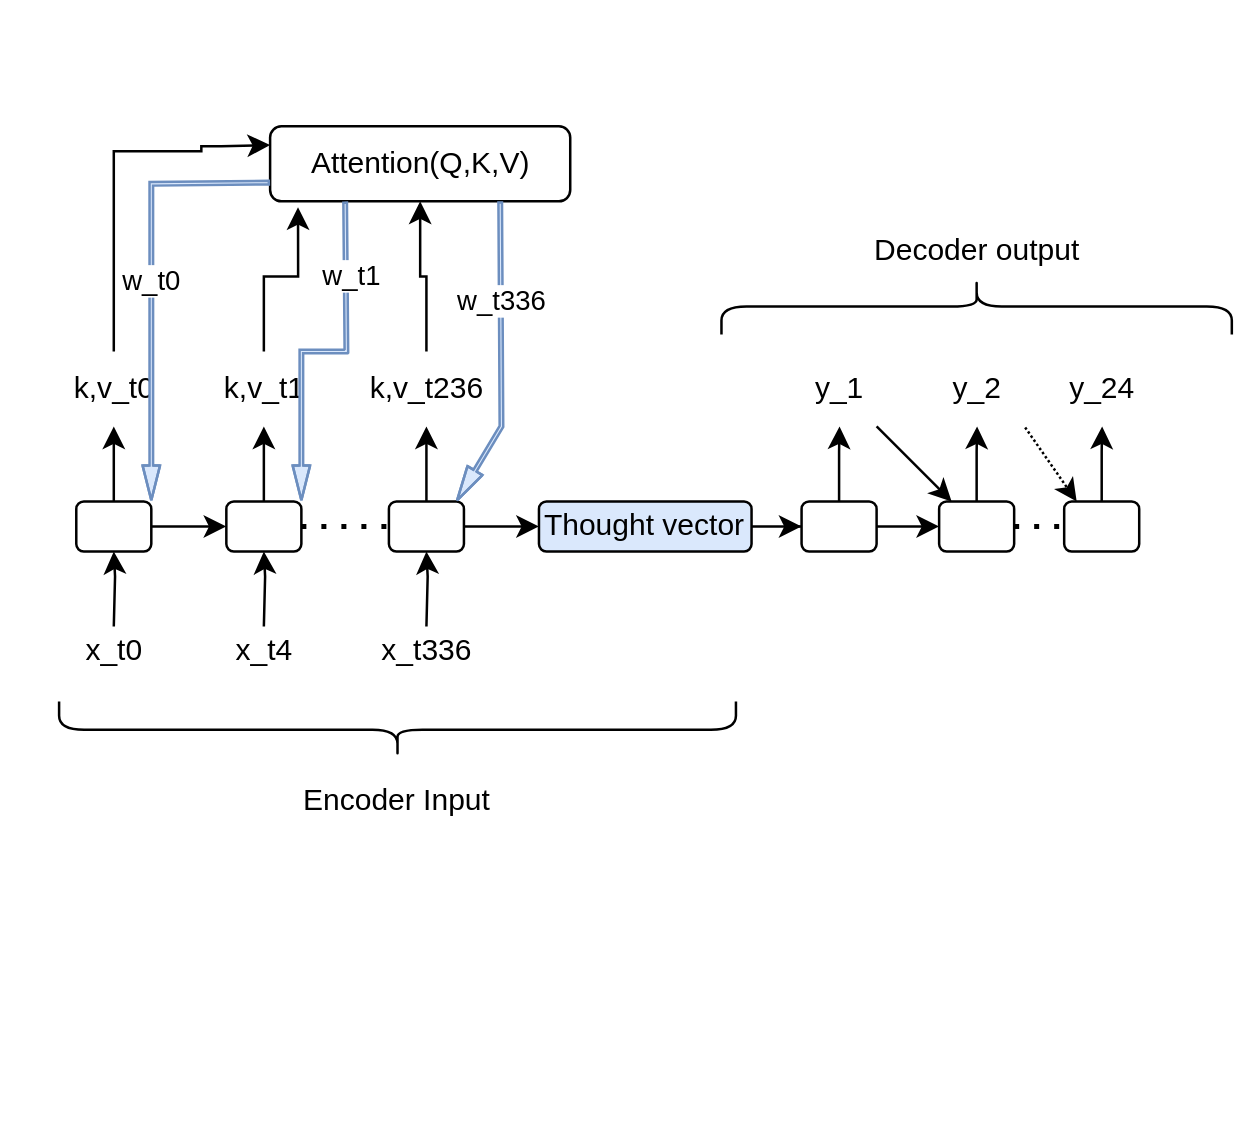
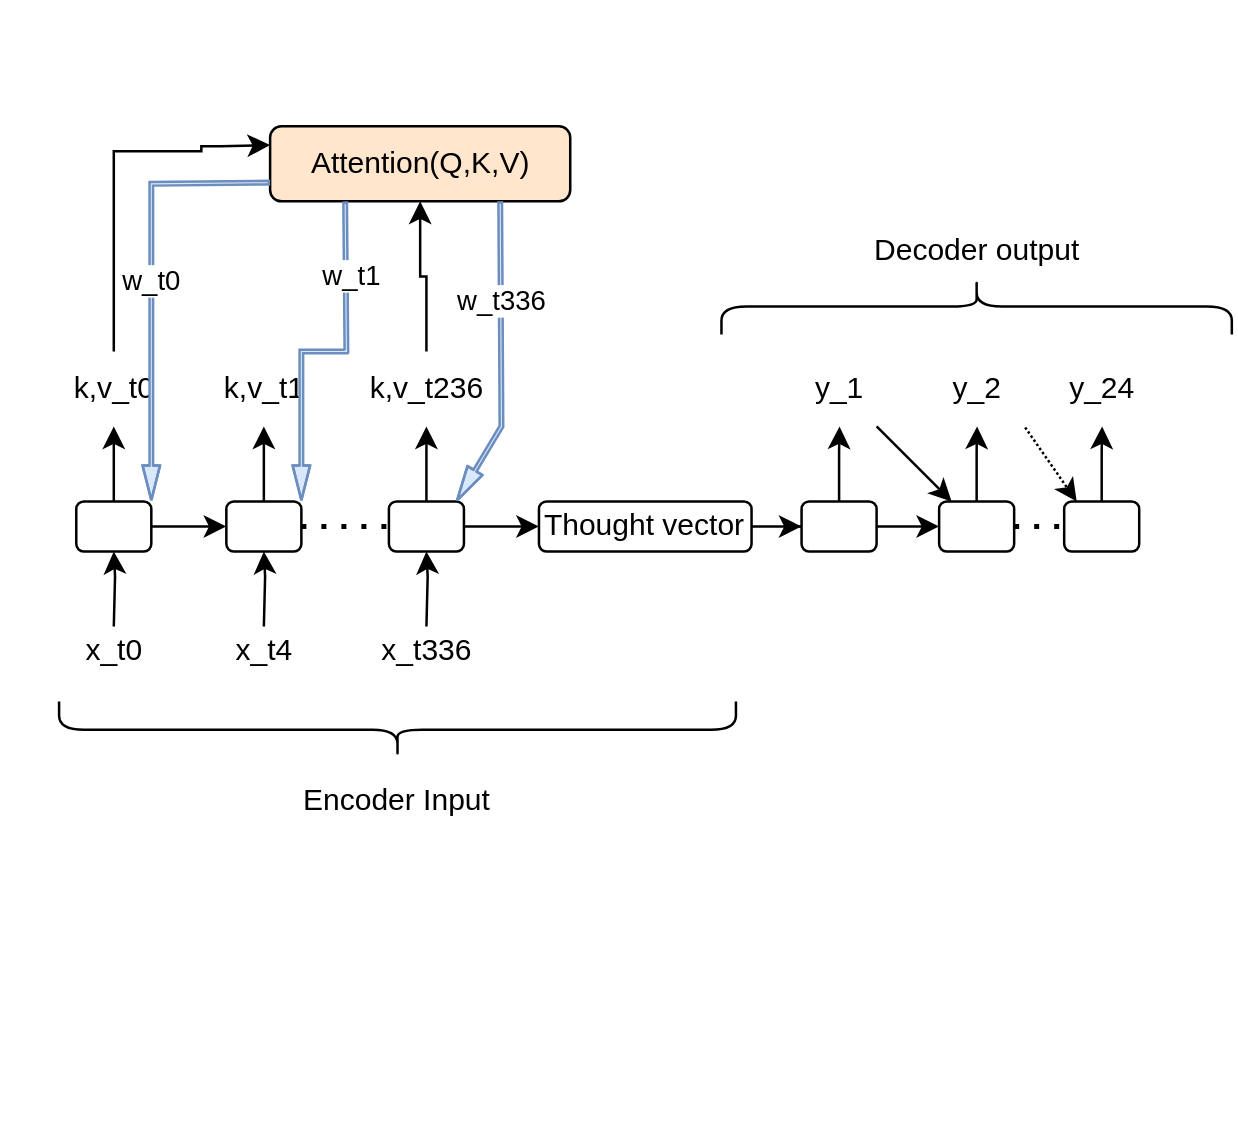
(420, 164) -> (420, 164)
(270, 276) -> none
(645, 526) -> (645, 526)
